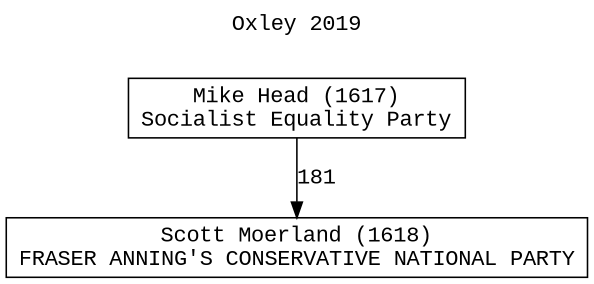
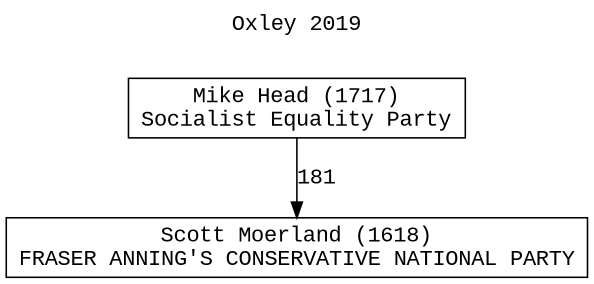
(297, 108) -> (297, 108)
